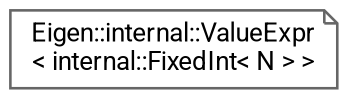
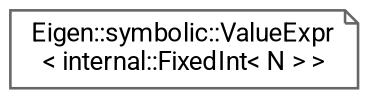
(174, 49) -> (184, 49)
